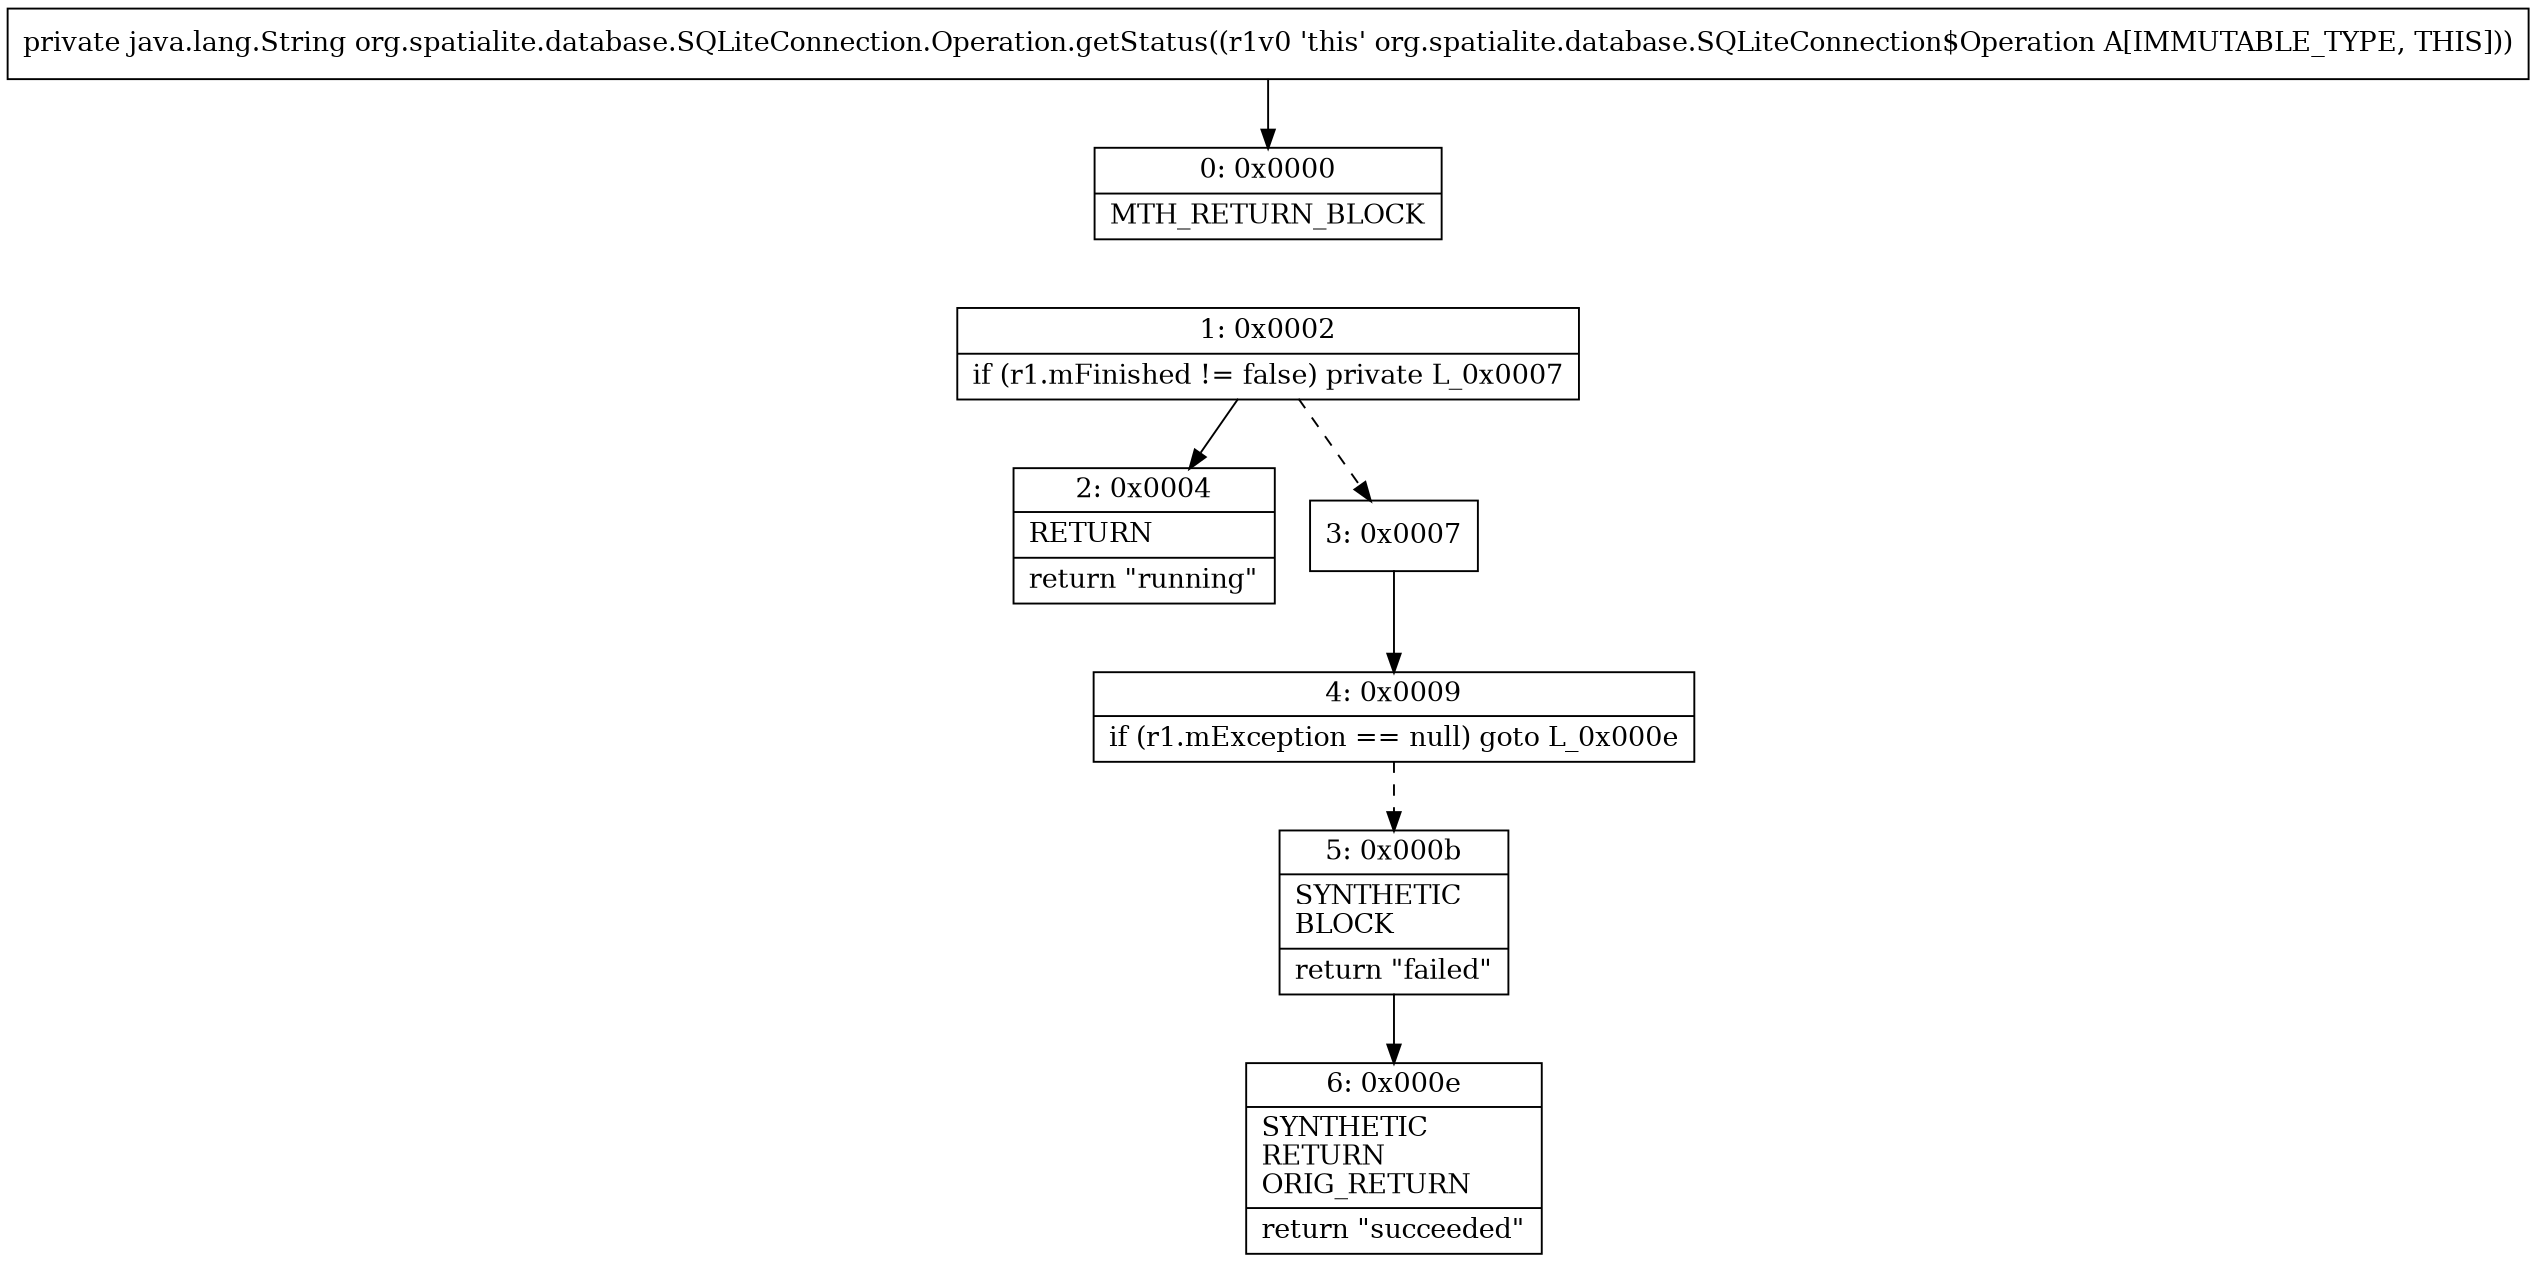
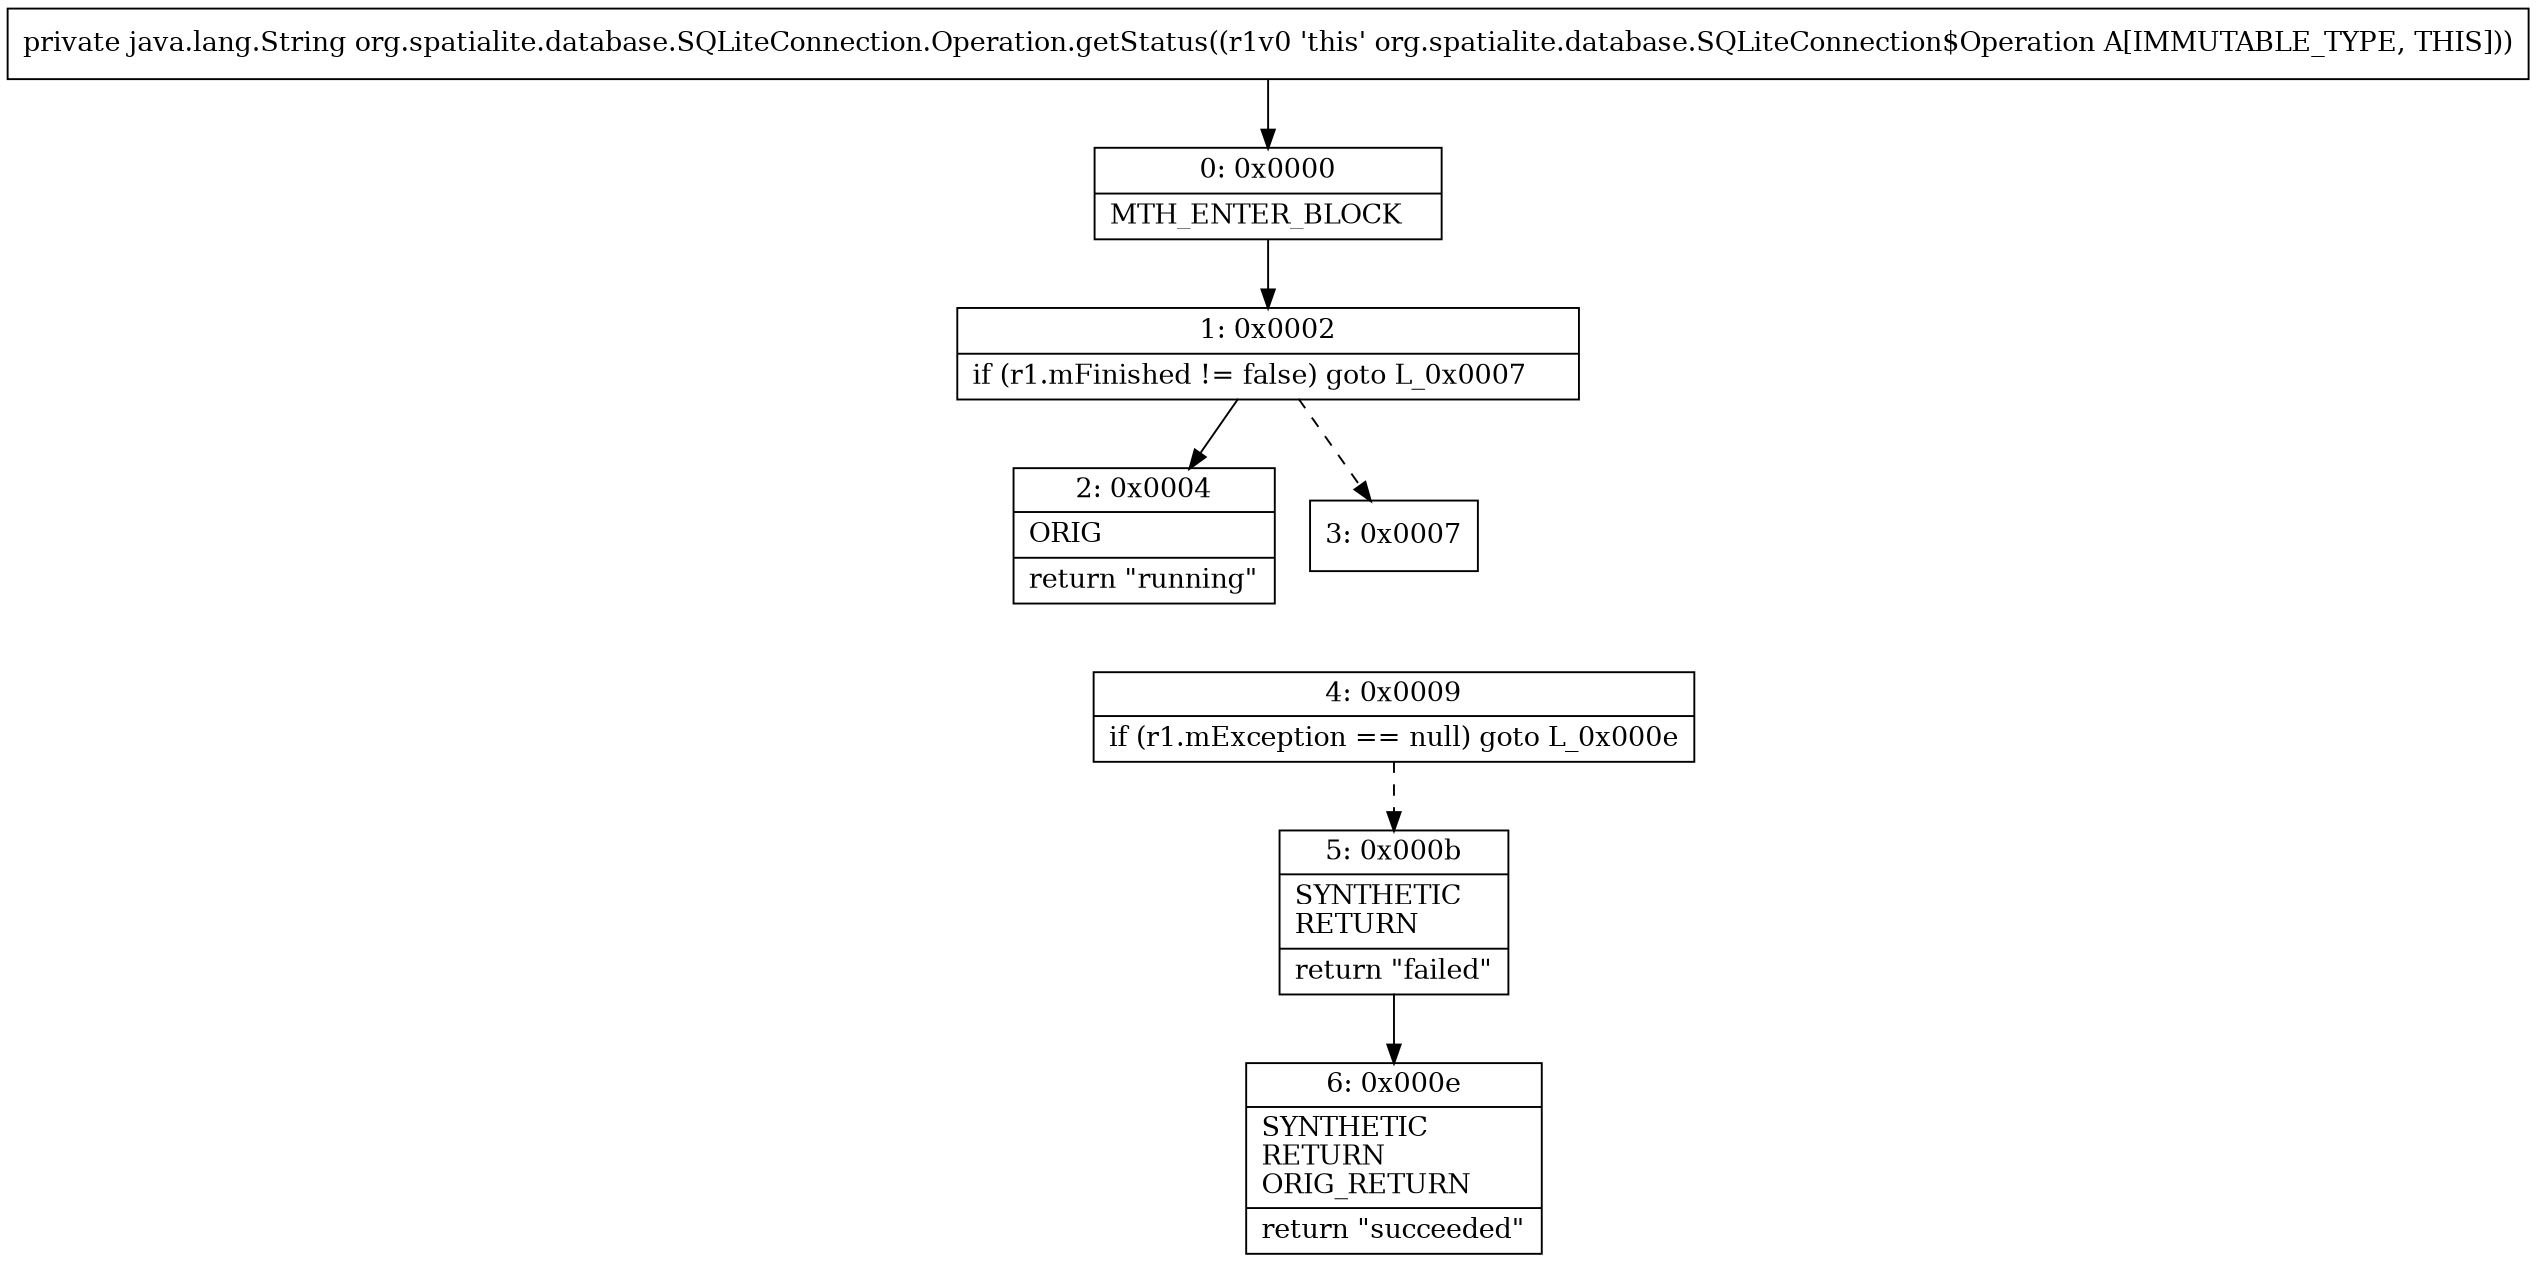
(1268, 215) -> (1257, 215)
none -> (1268, 264)
(1268, 376) -> (1250, 376)
(1091, 534) -> (1066, 534)
(1394, 612) -> none
(1344, 925) -> (1357, 925)
